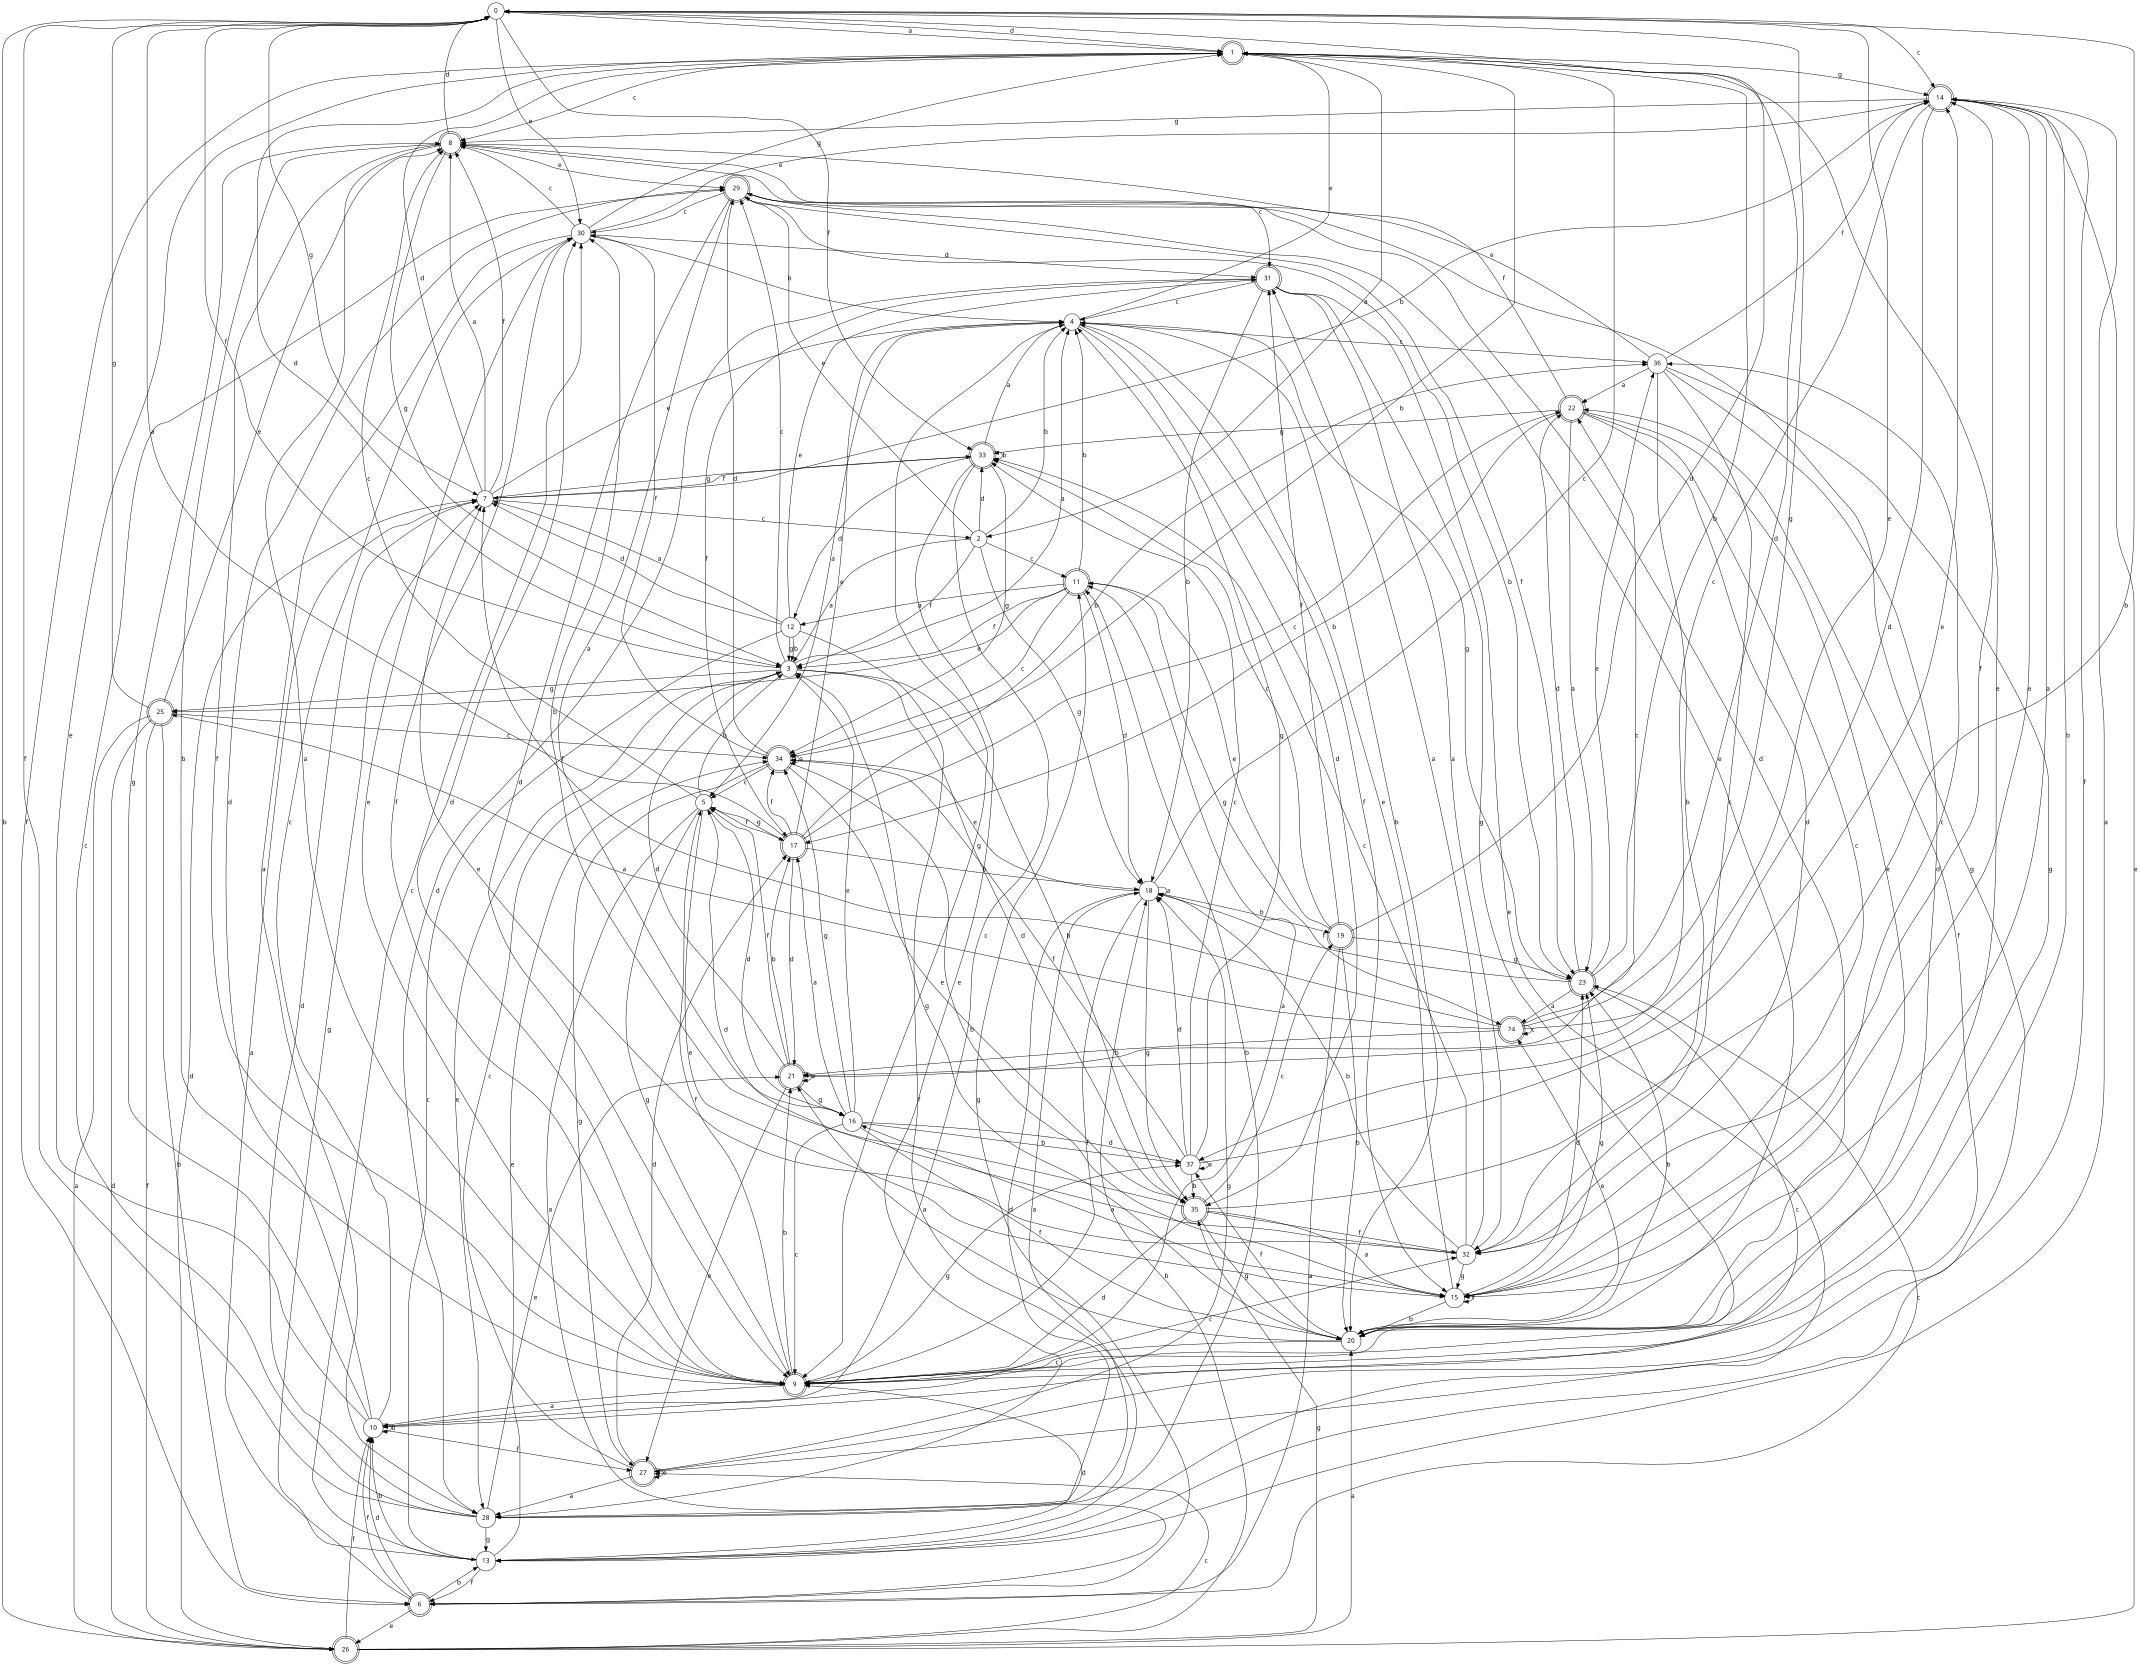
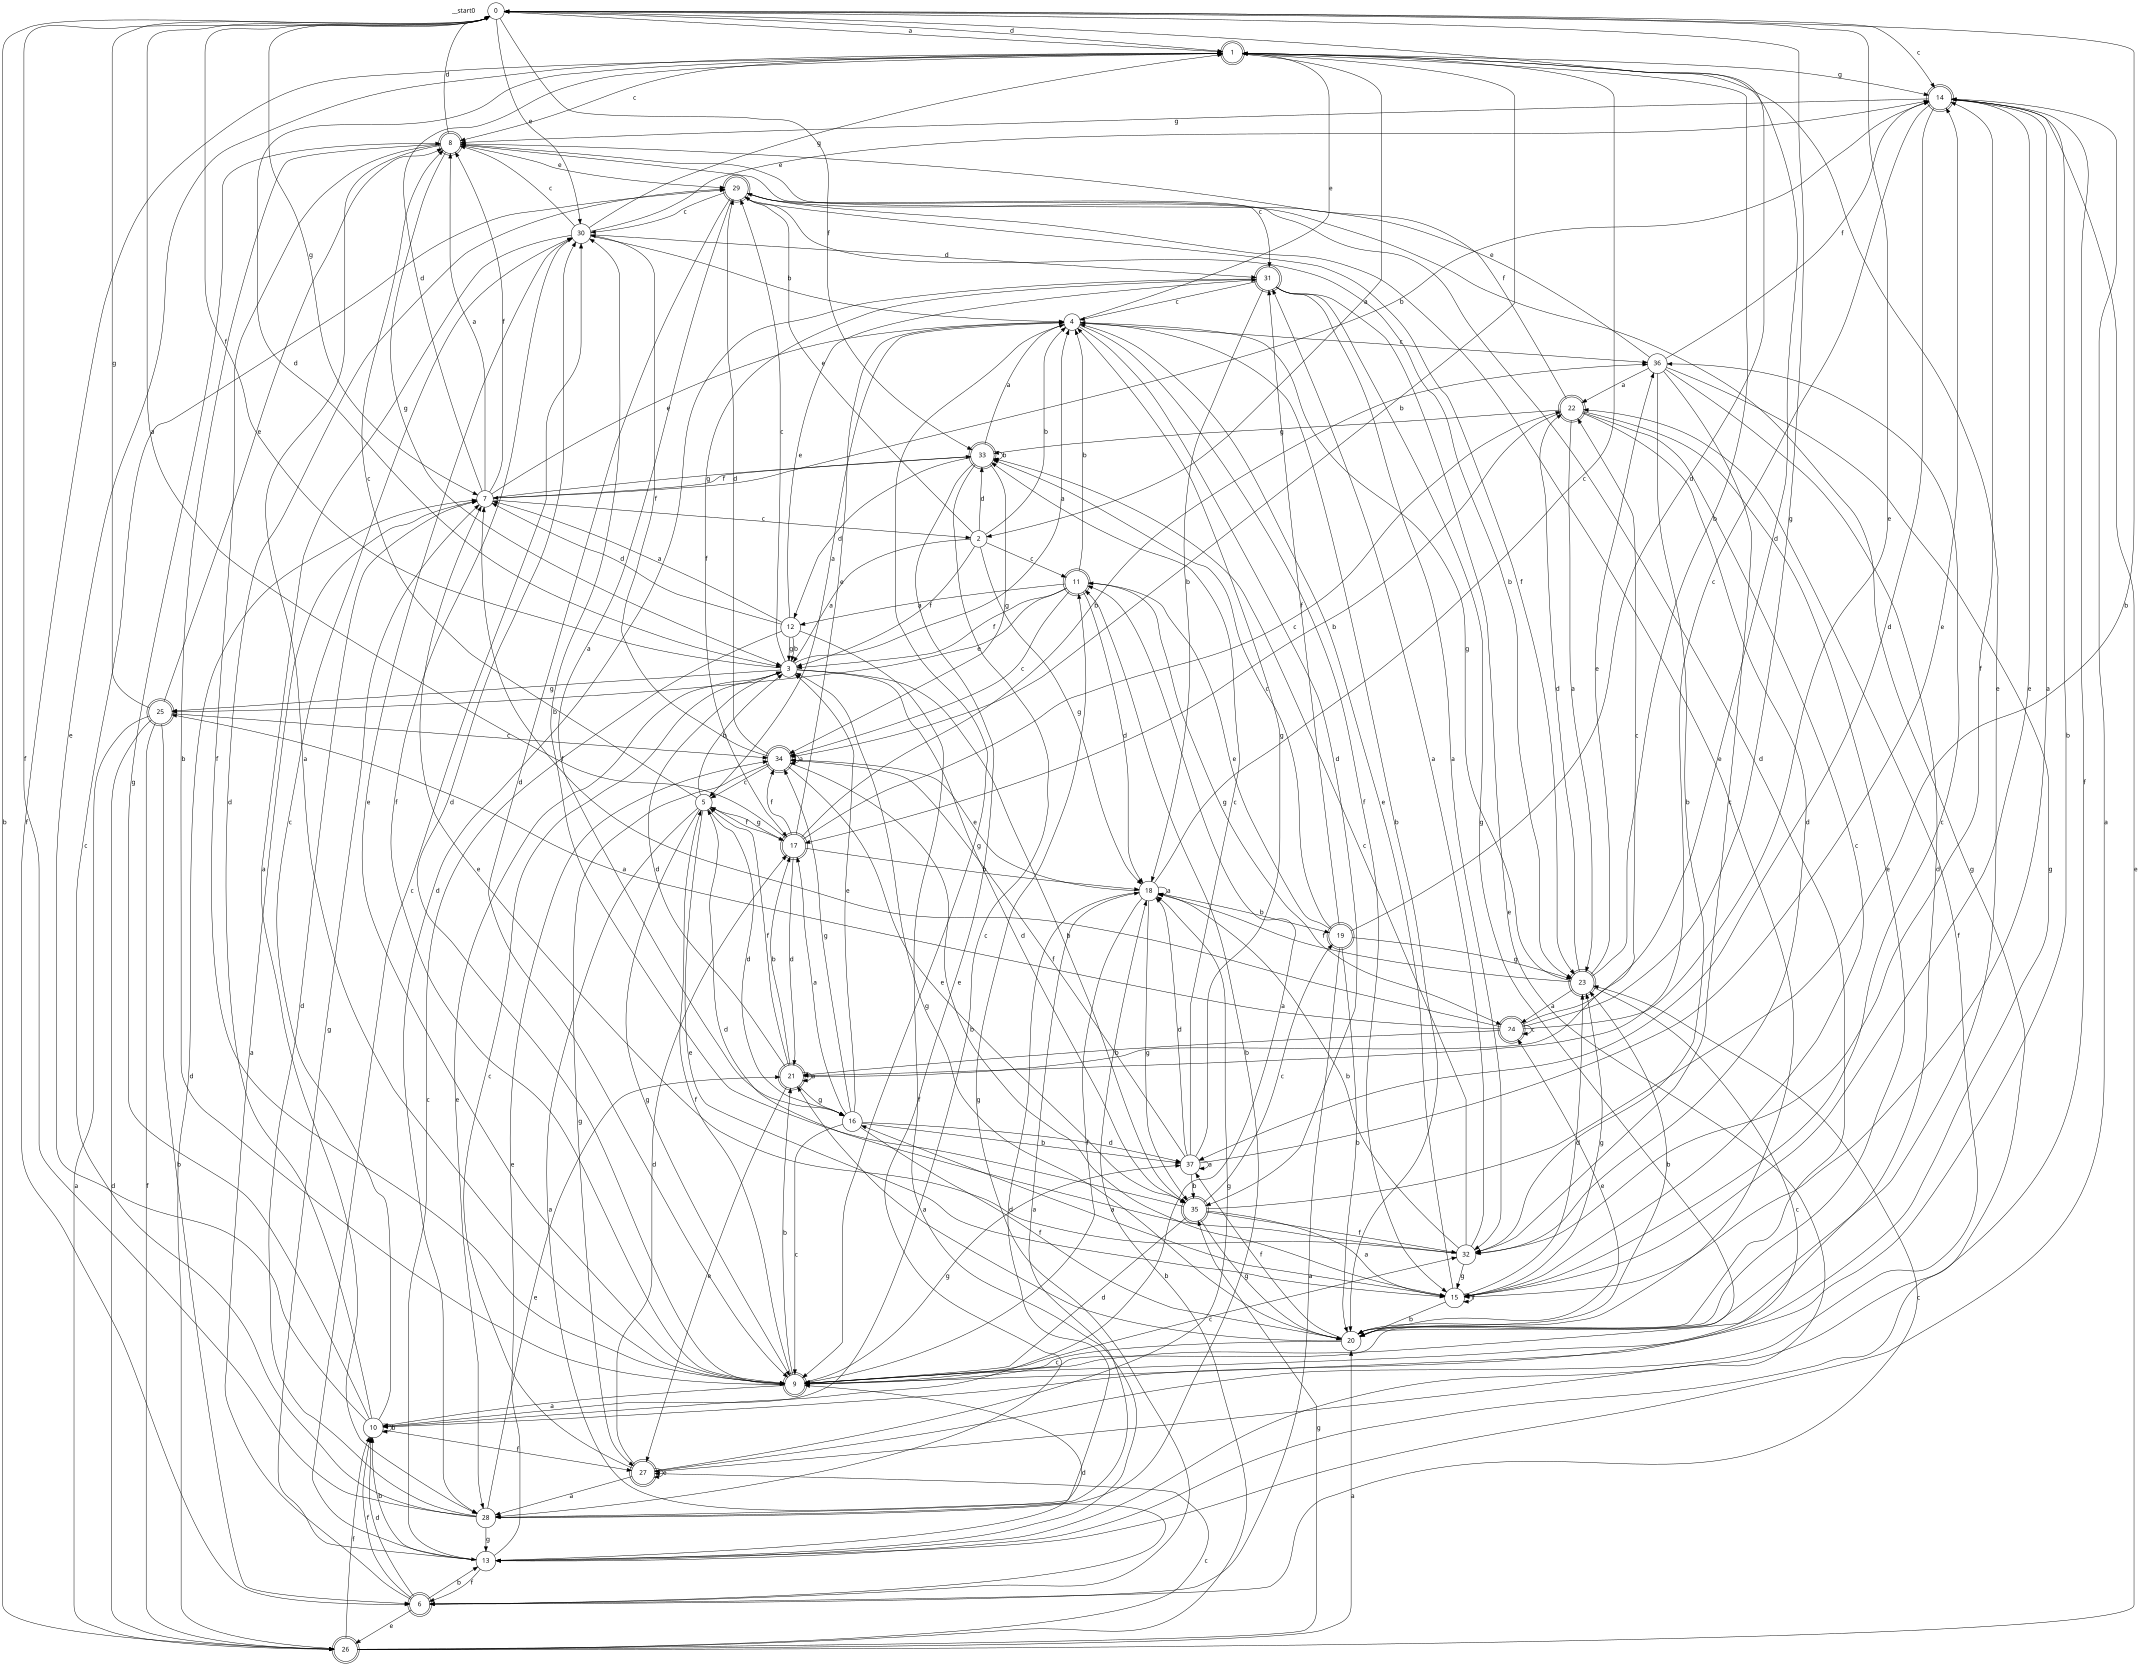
none -> (464, 11)
